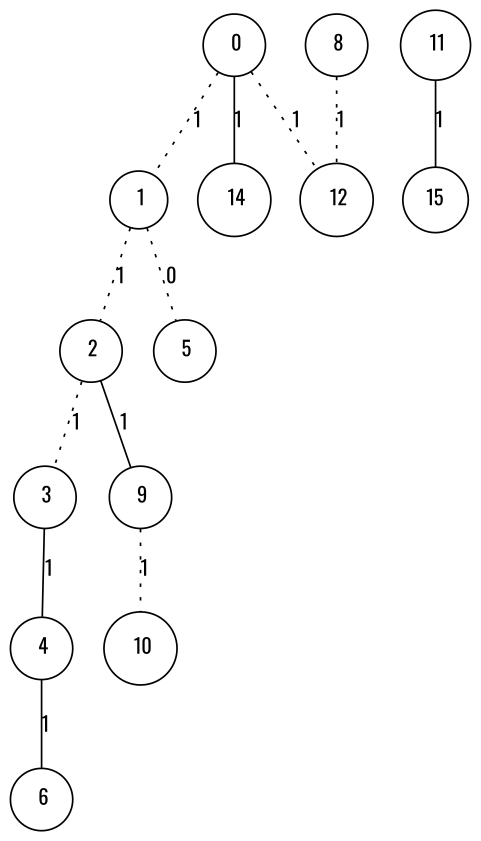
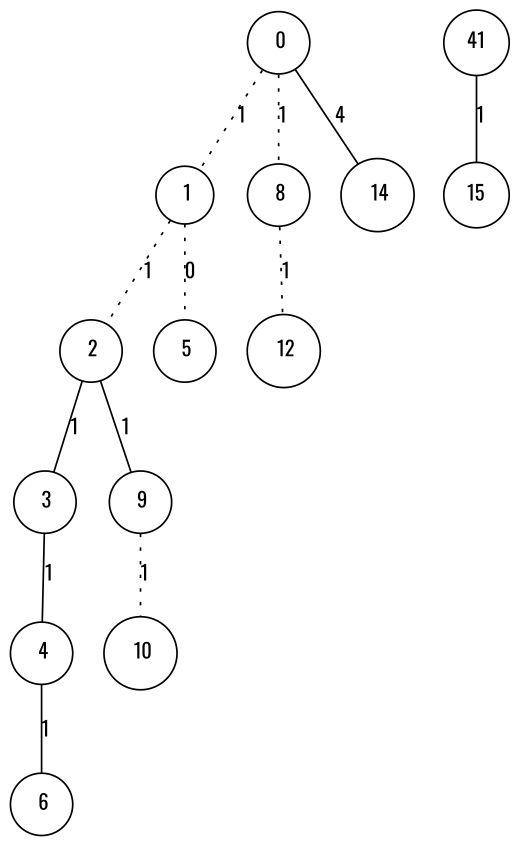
(436, 45) -> (476, 43)
(284, 120) -> (279, 119)
(239, 122) -> (341, 117)
(68, 424) -> (68, 427)
